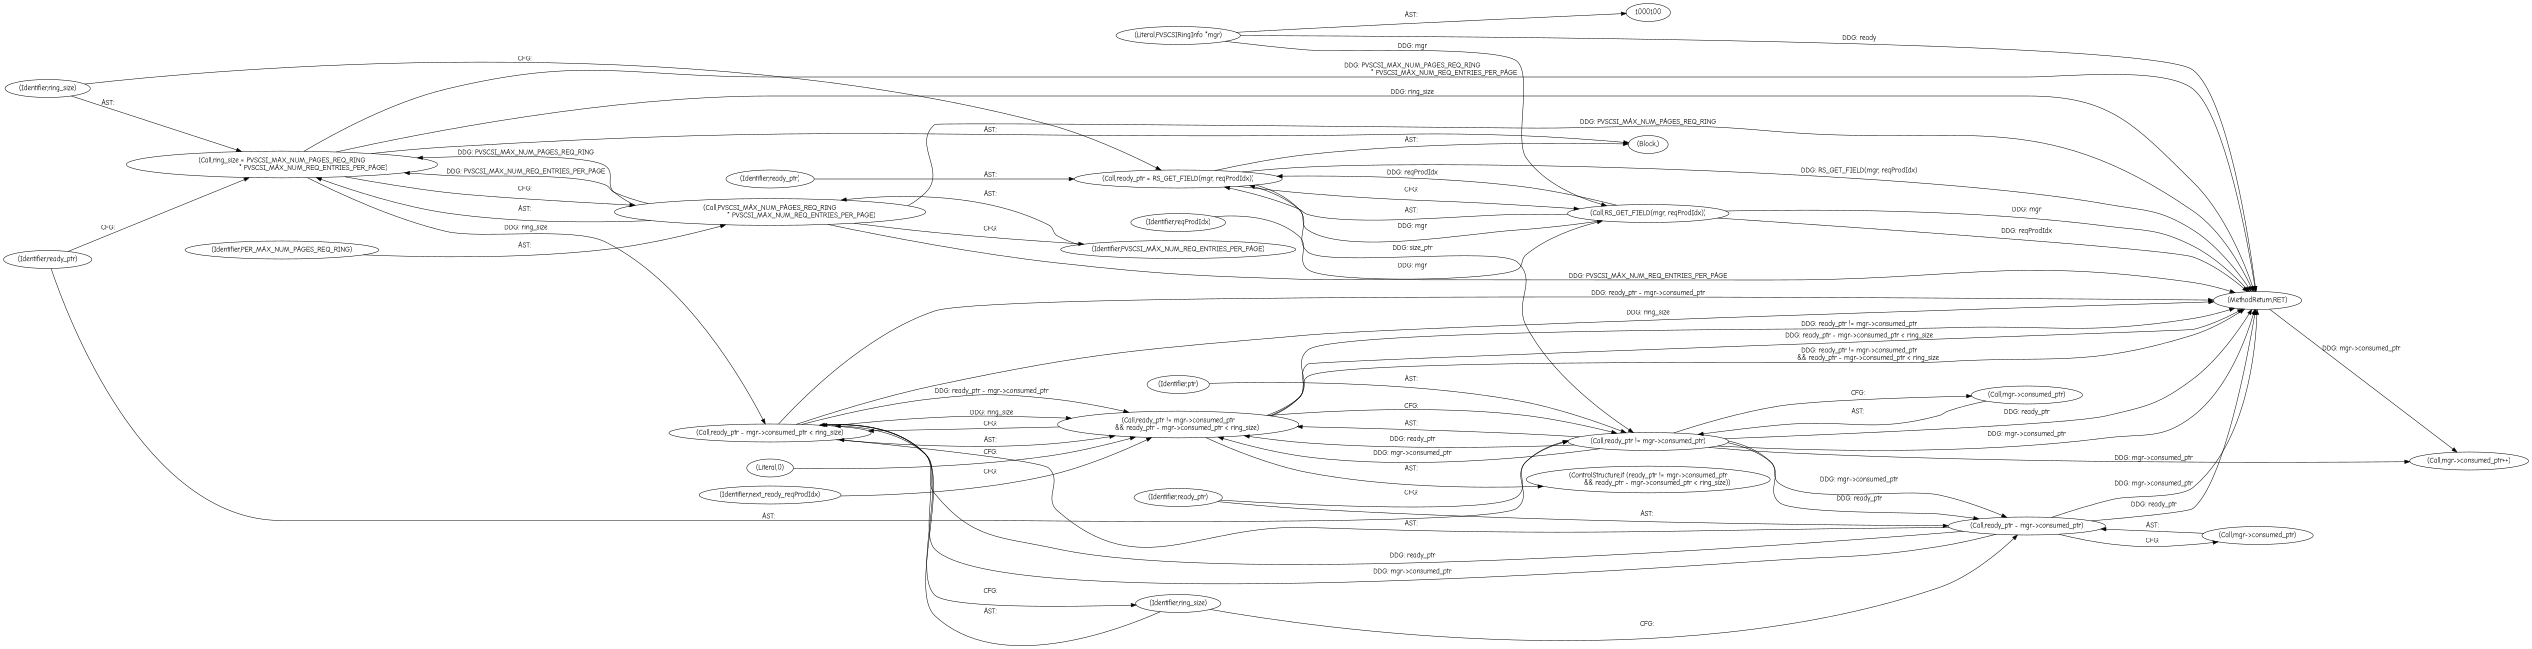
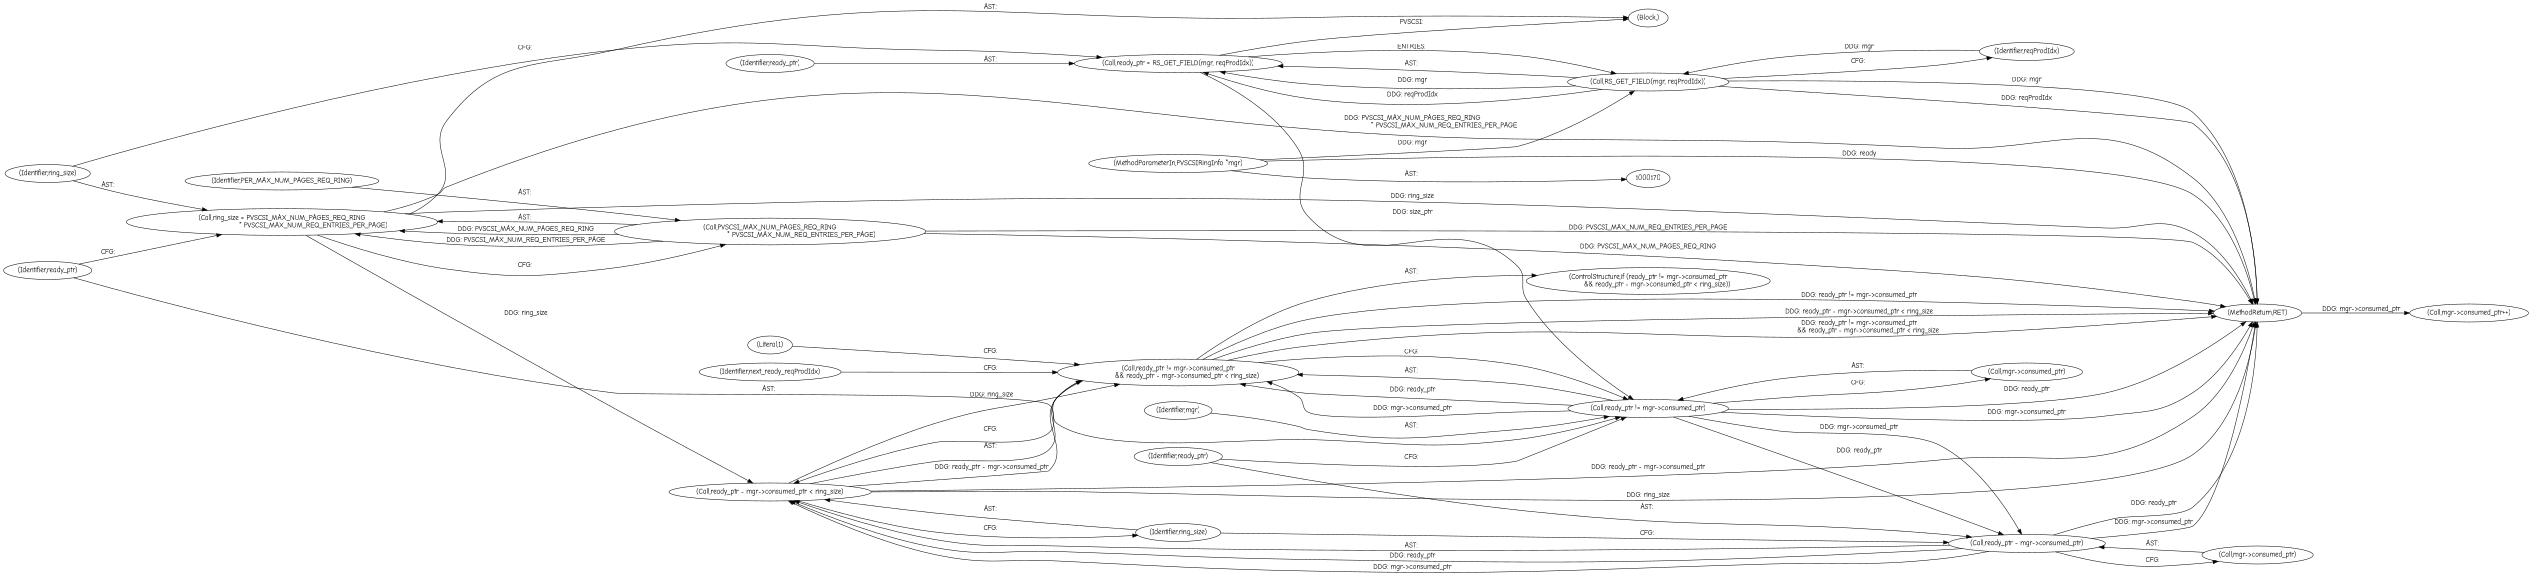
(1648, 12) -> (1648, 178)
(1178, 36) -> (1178, 163)
none -> (1855, 71)
(1412, 140) -> (1412, 22)
(1761, 173) -> none
(1412, 190) -> (1412, 47)
(1178, 250) -> none
(1178, 385) -> (1178, 410)
(2056, 461) -> none
(770, 468) -> (770, 345)
